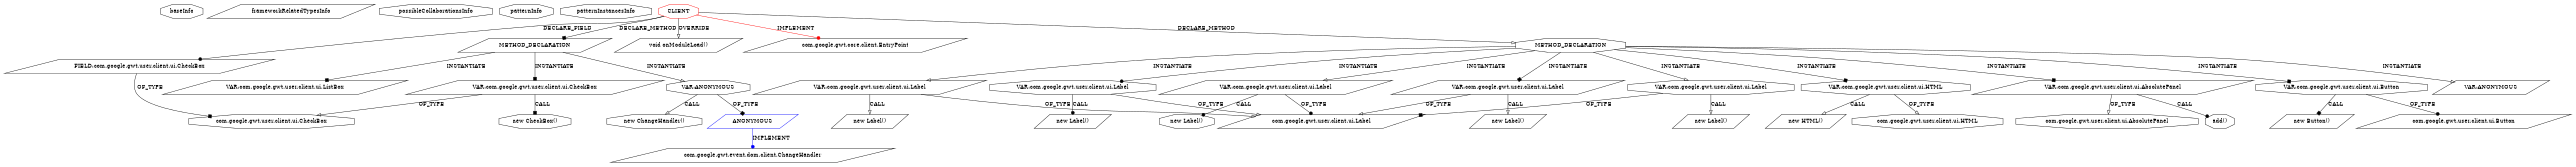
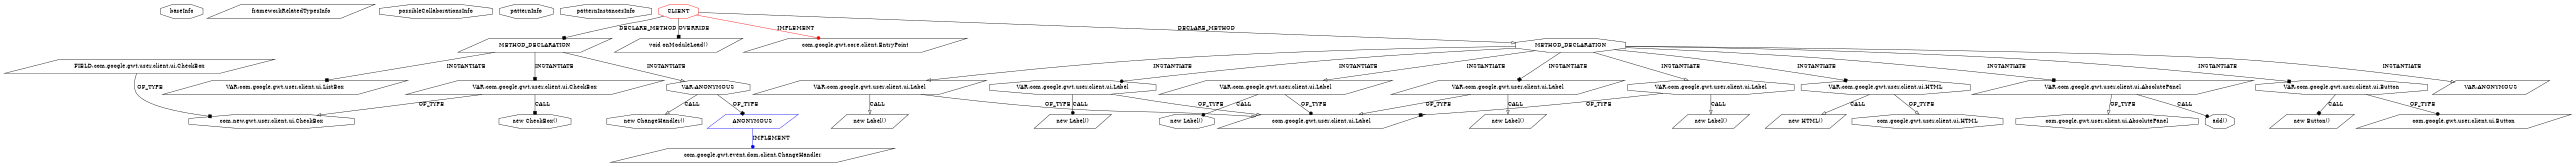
(679, 26) -> (679, 26)
(433, 35) -> none
(272, 121) -> (272, 121)
